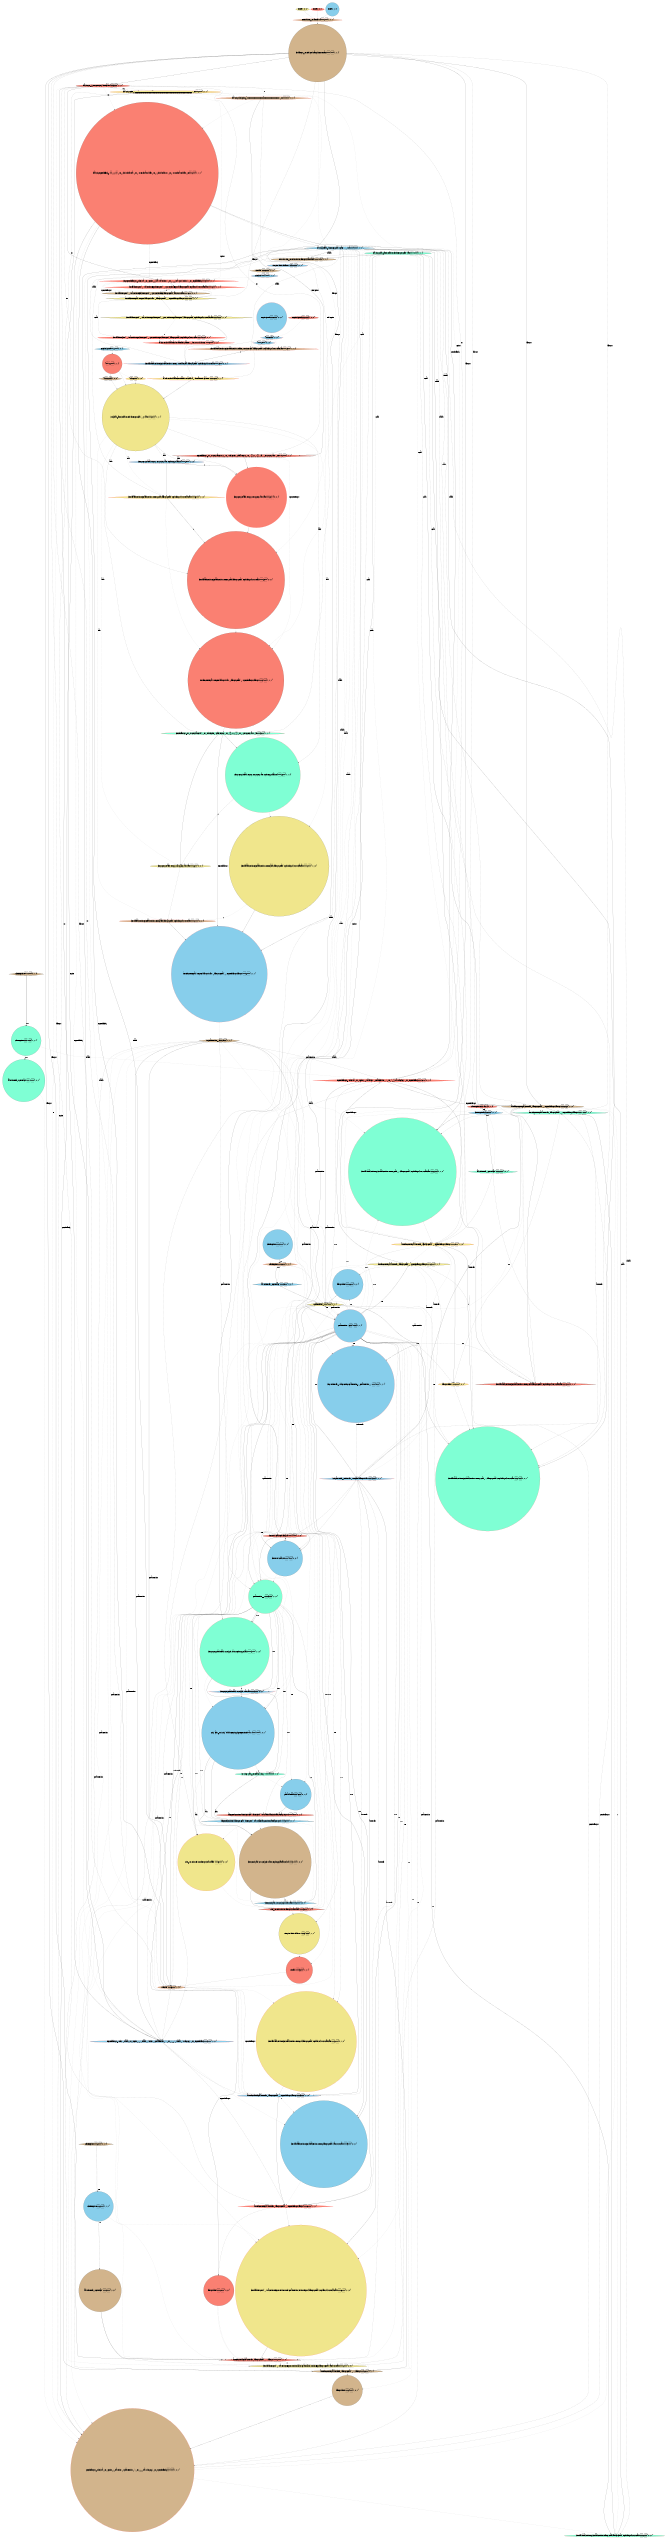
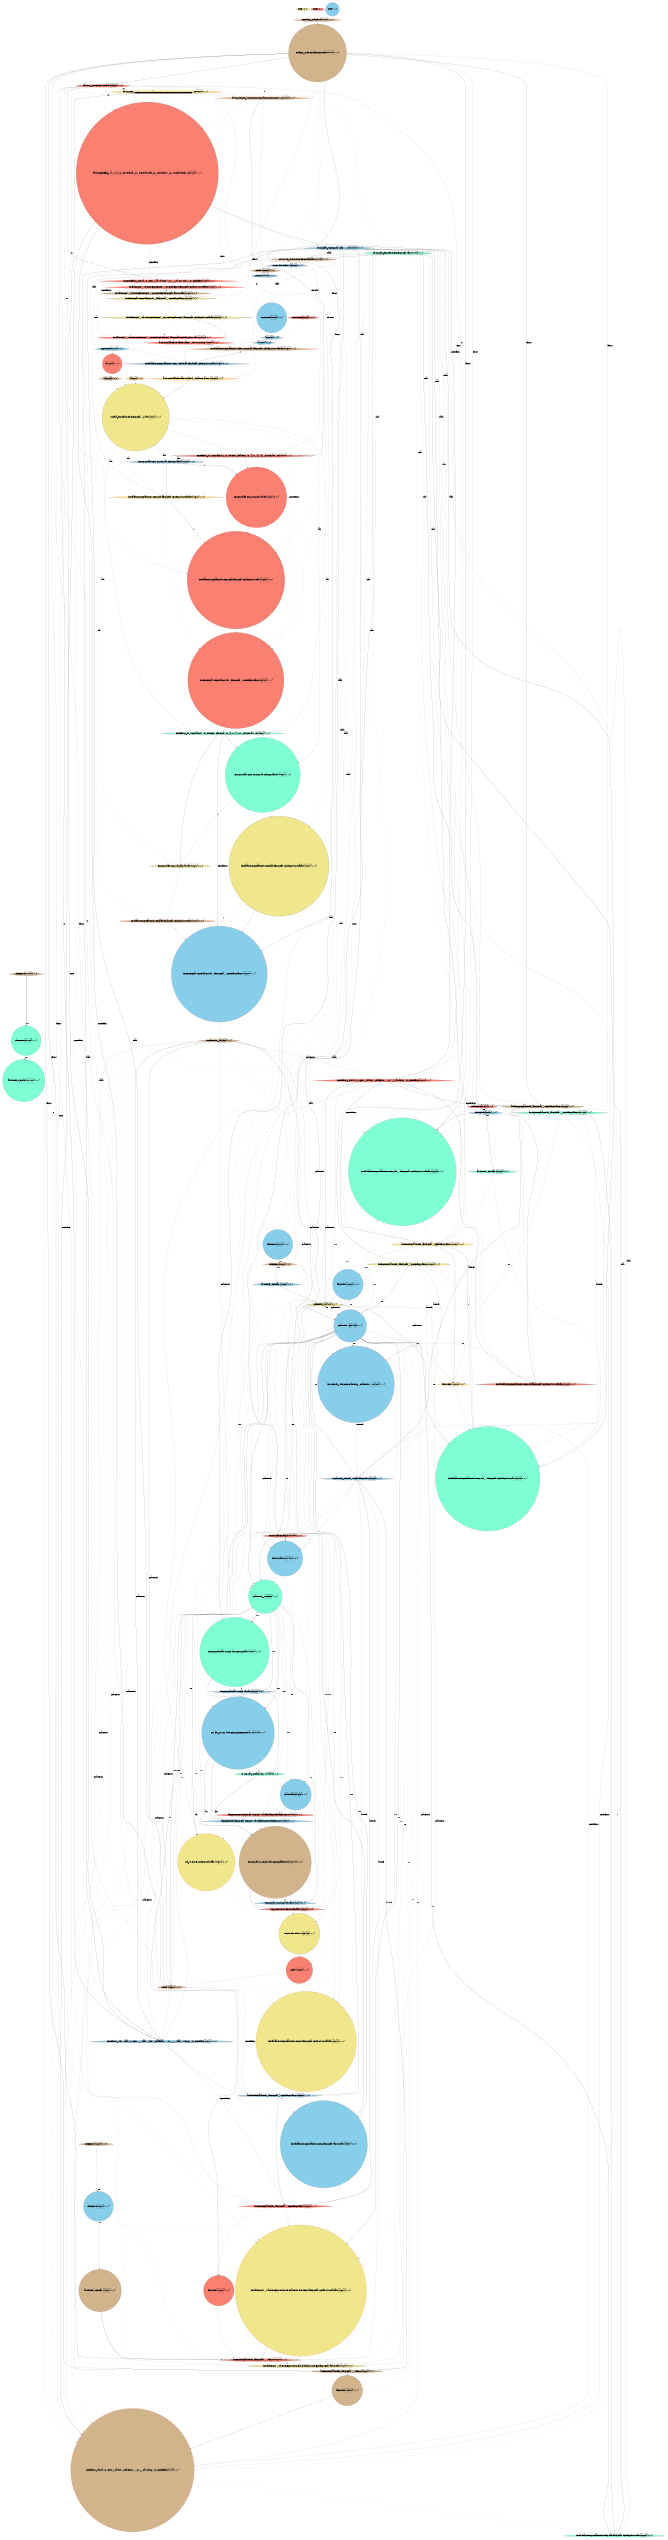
(279, 1444) -> (238, 1435)
